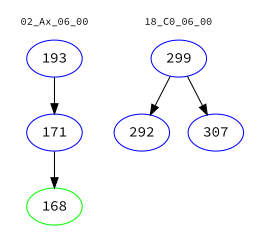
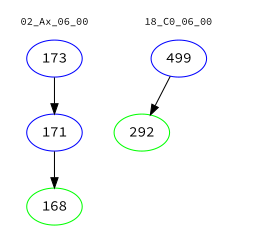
(54, 59) -> (54, 59)
(179, 59) -> (179, 59)
(142, 133) -> (142, 133)
(216, 133) -> none
